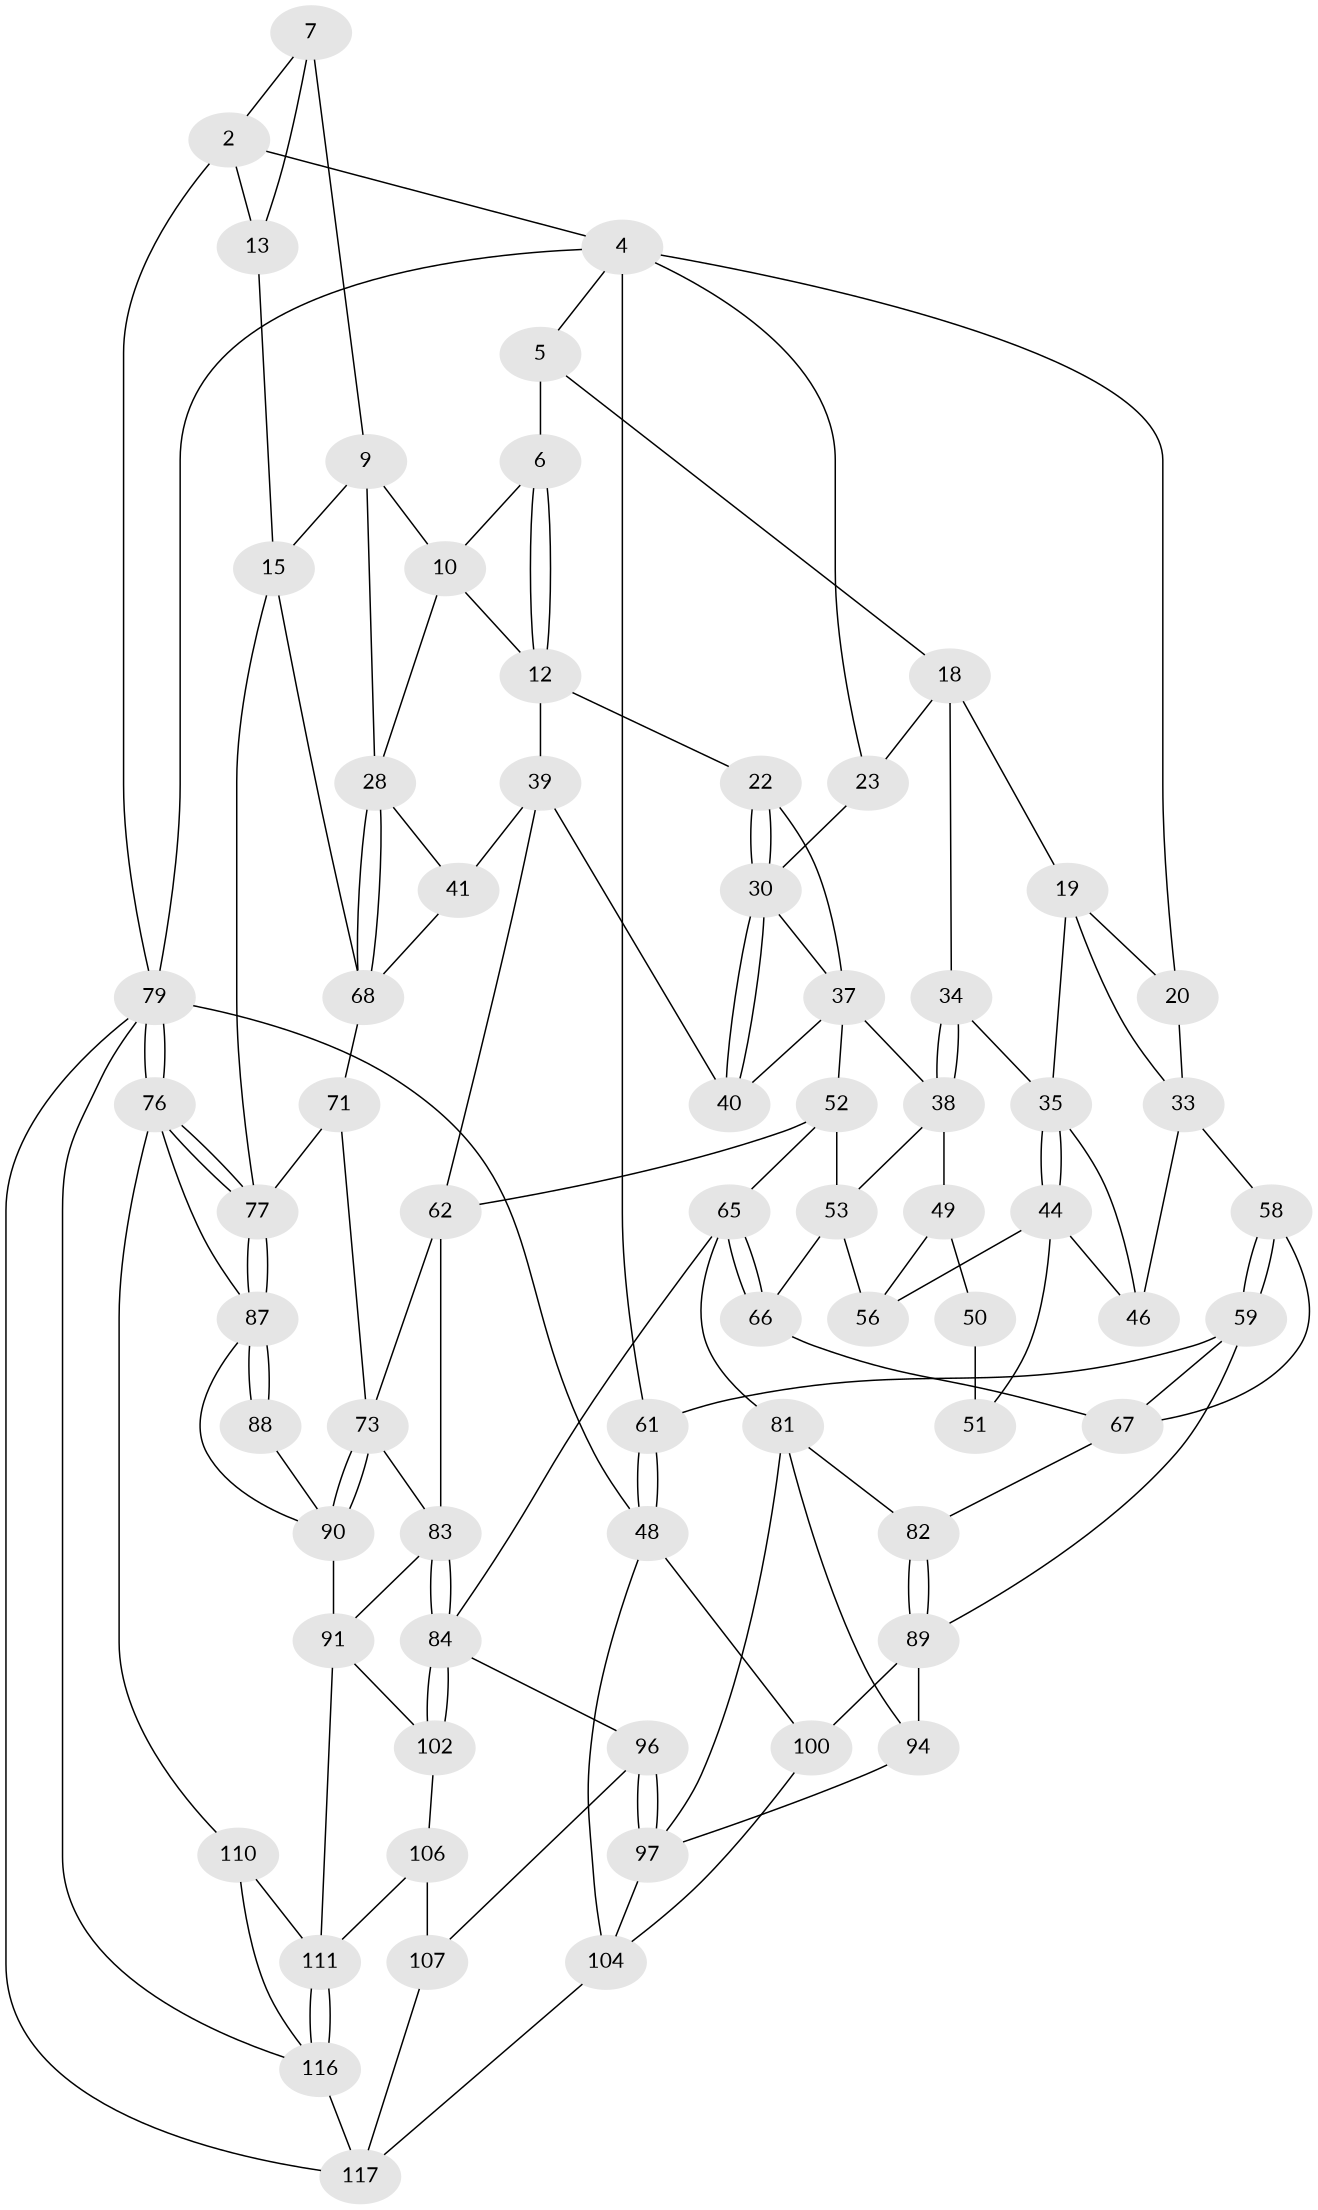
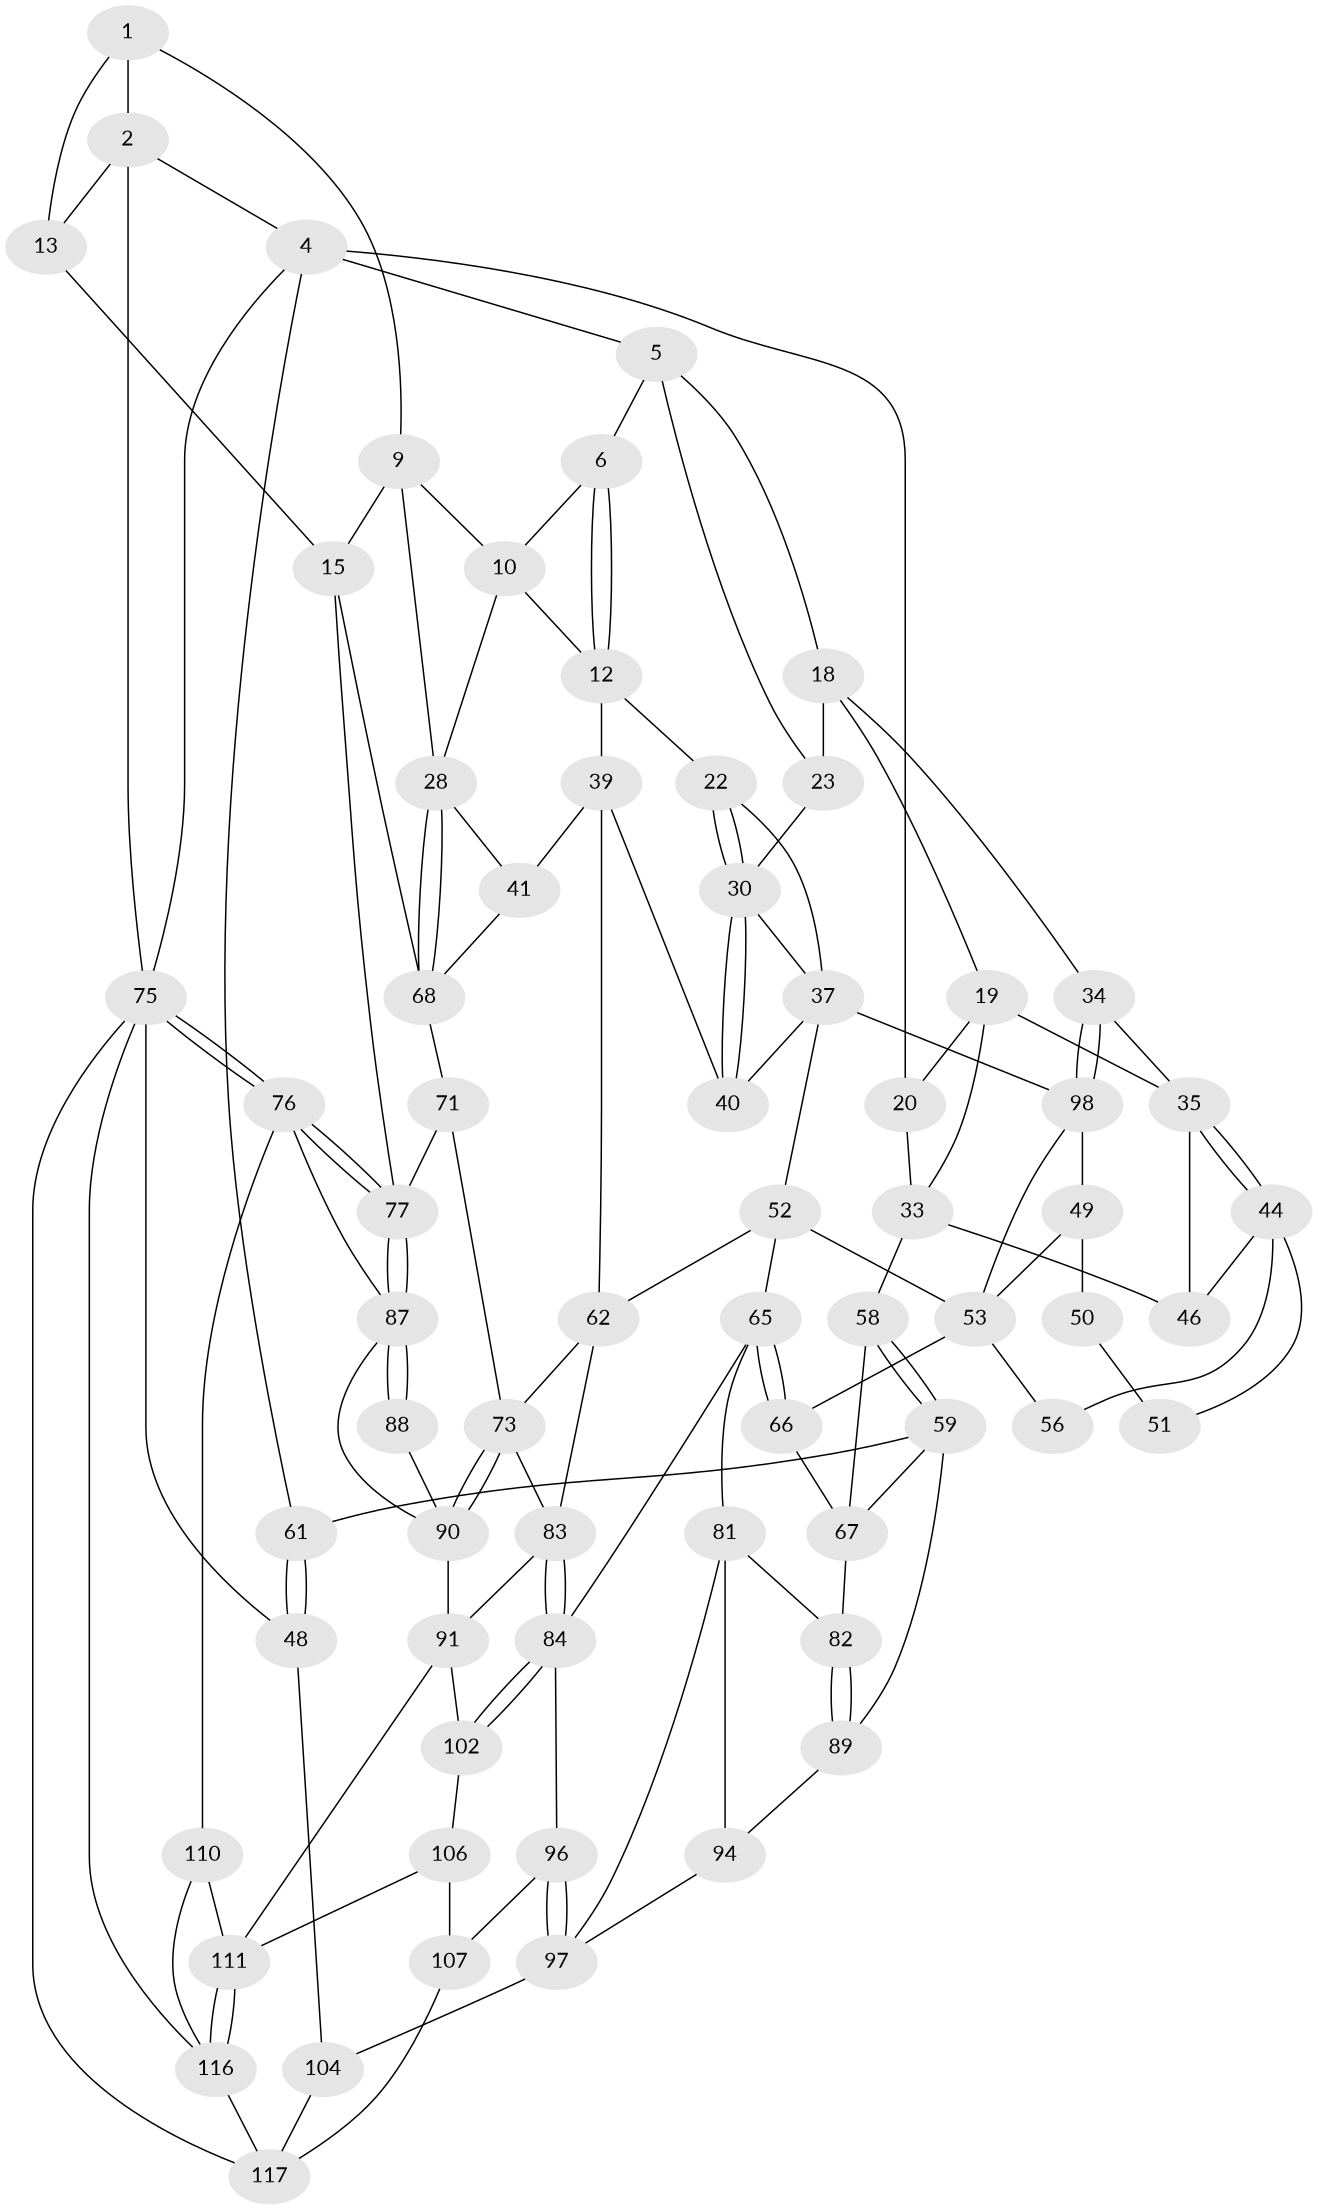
(311, 33) -> (128, 33)
(835, 469) -> (718, 576)
(155, 998) -> (146, 998)
(944, 1105) -> (1082, 1105)
(906, 1266) -> (1029, 1265)
(811, 1748) -> none
